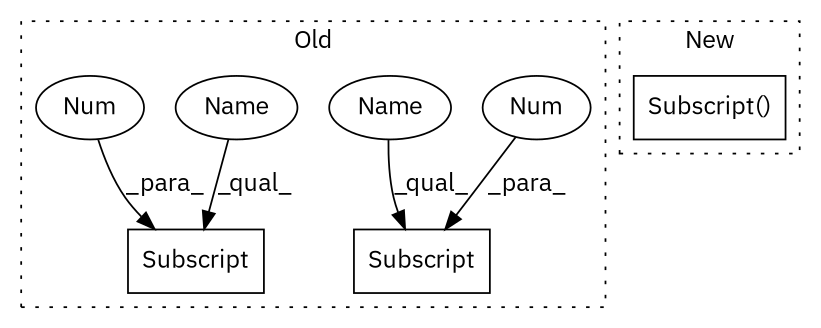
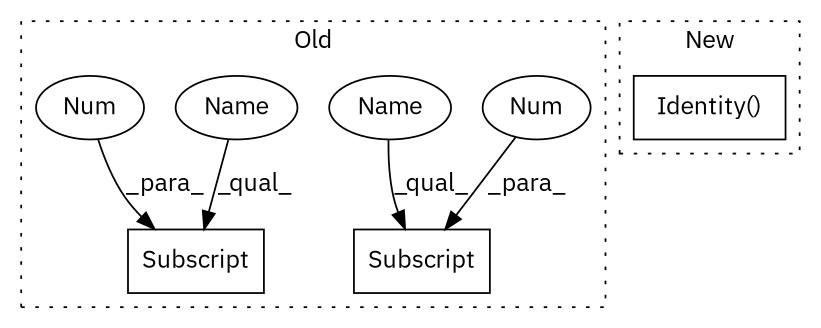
(710, 108) -> (710, 108)
